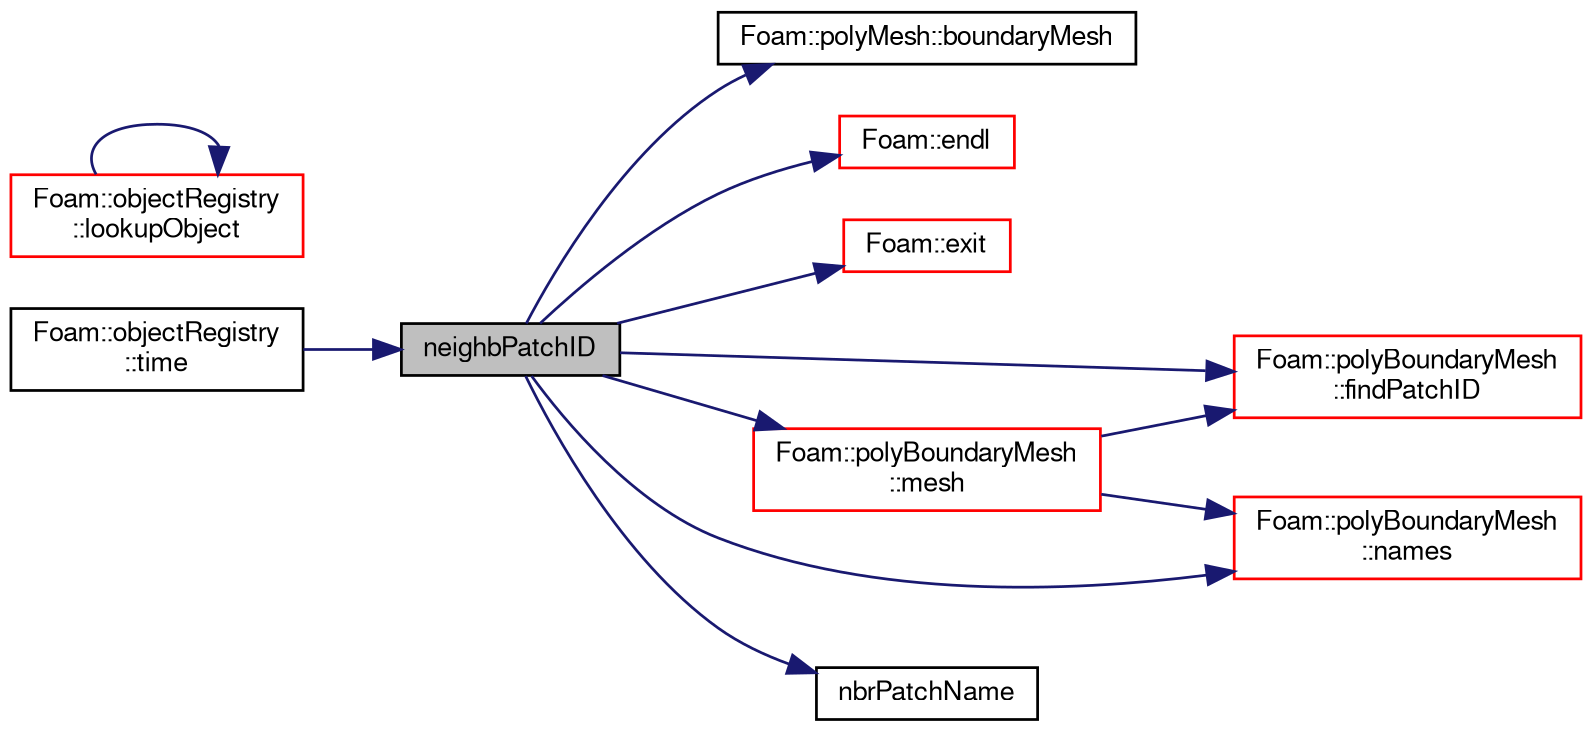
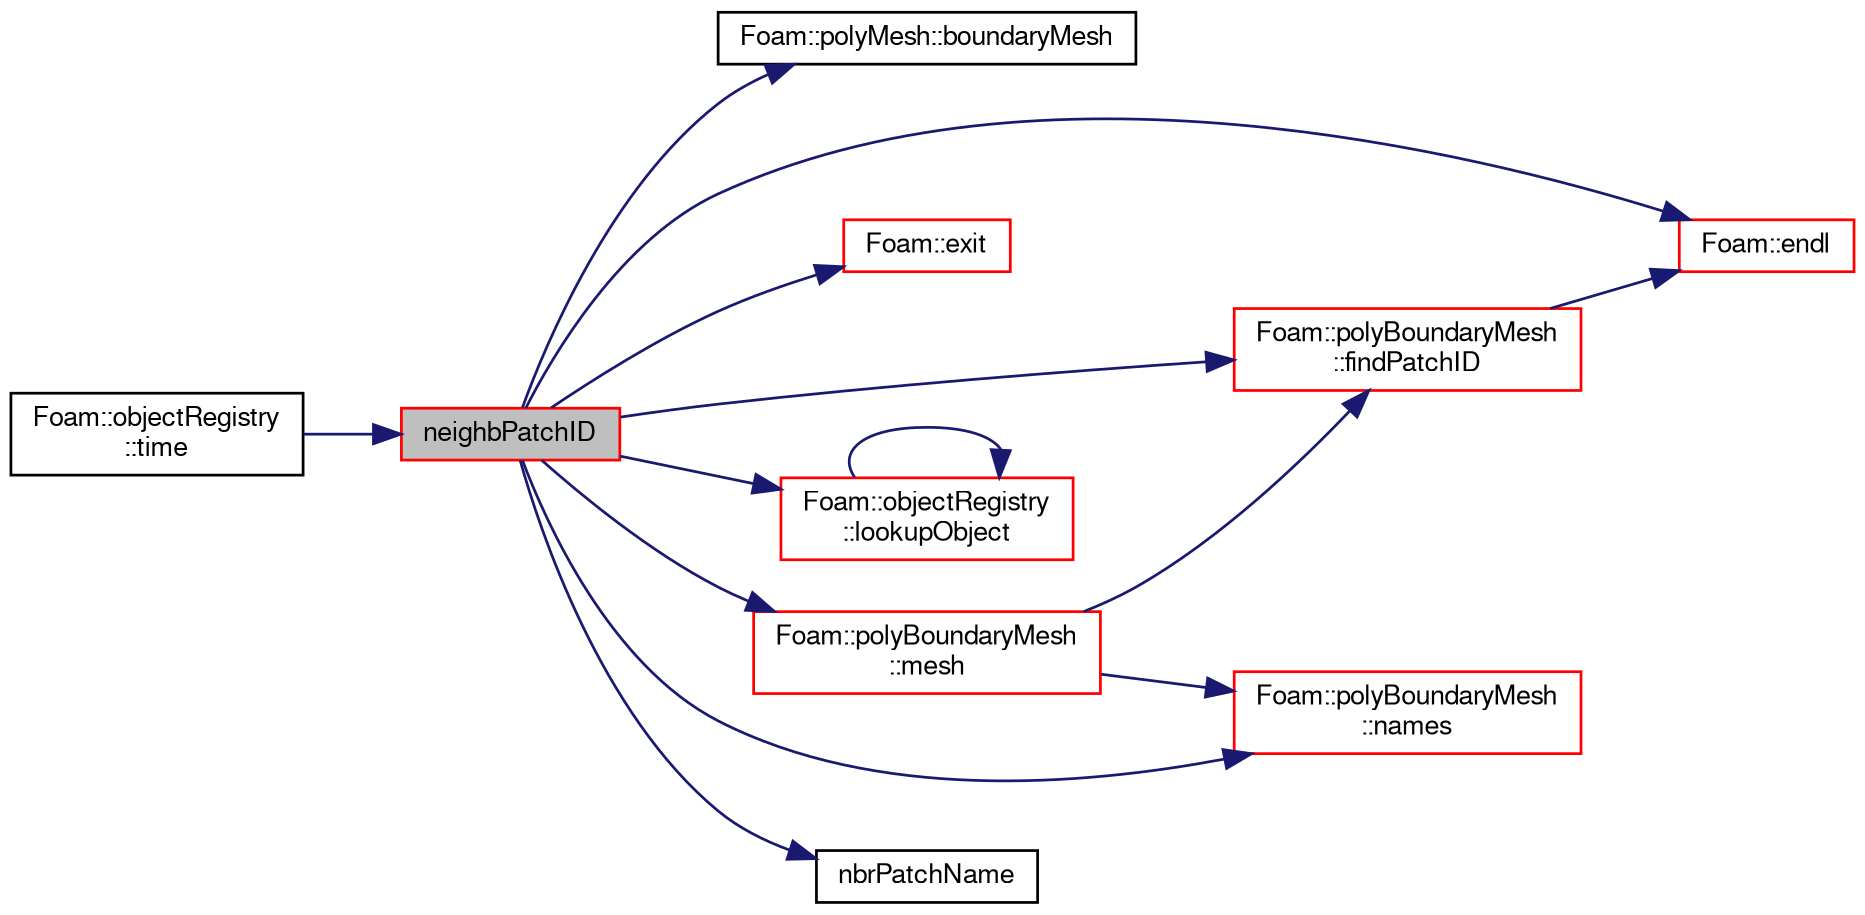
none -> (1601, 293)
(511, 350) -> (511, 434)
none -> (687, 470)
